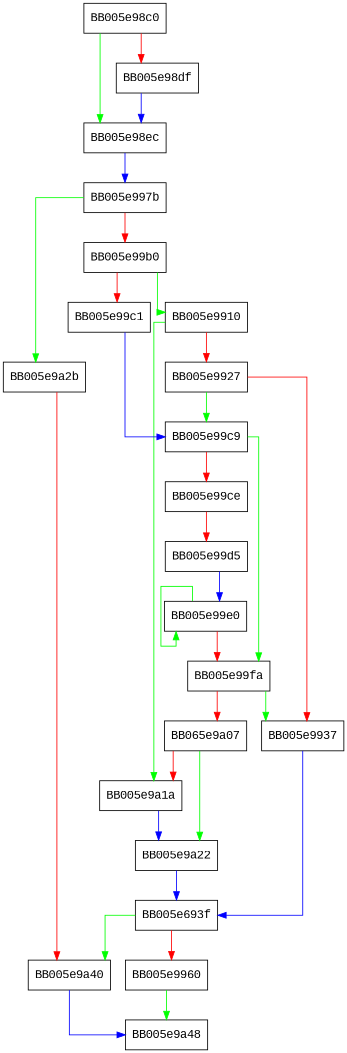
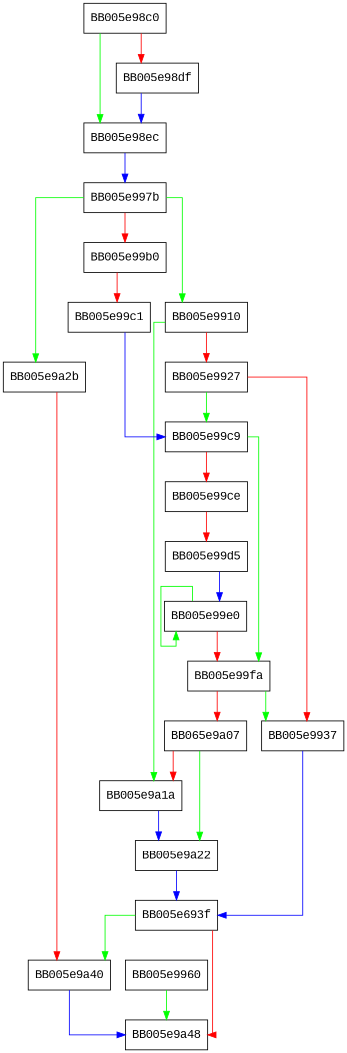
(157, 293) -> (182, 238)
(172, 941) -> (213, 983)
